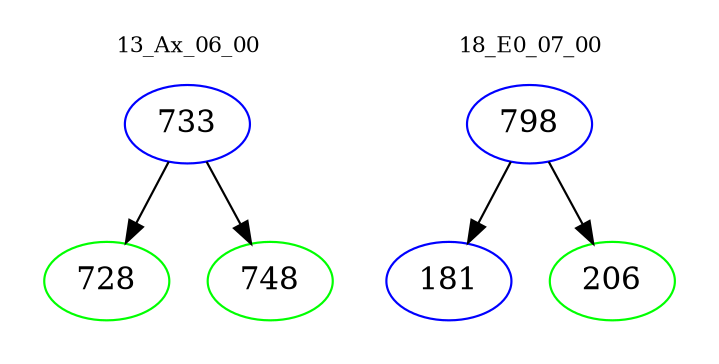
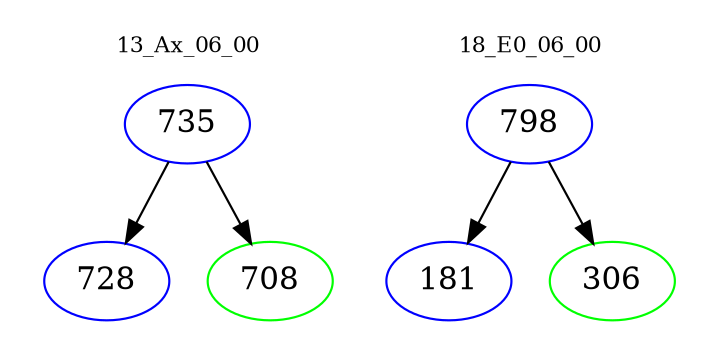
(531, 47) -> (531, 47)
(187, 124) -> (187, 124)
(107, 281) -> (107, 281)
(270, 281) -> (270, 281)
(612, 281) -> (612, 281)
